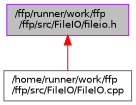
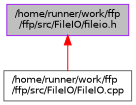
(68, 20) -> (68, 20)
